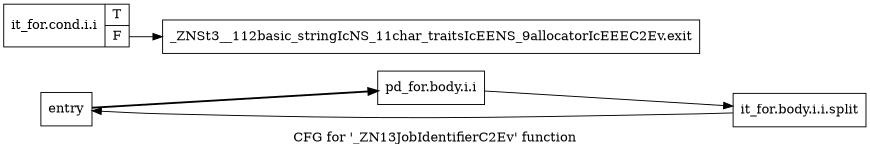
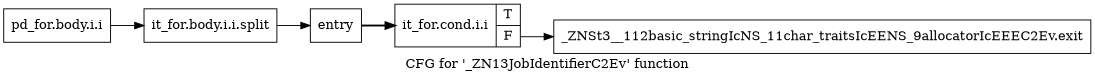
(230, 100) -> (374, 26)
